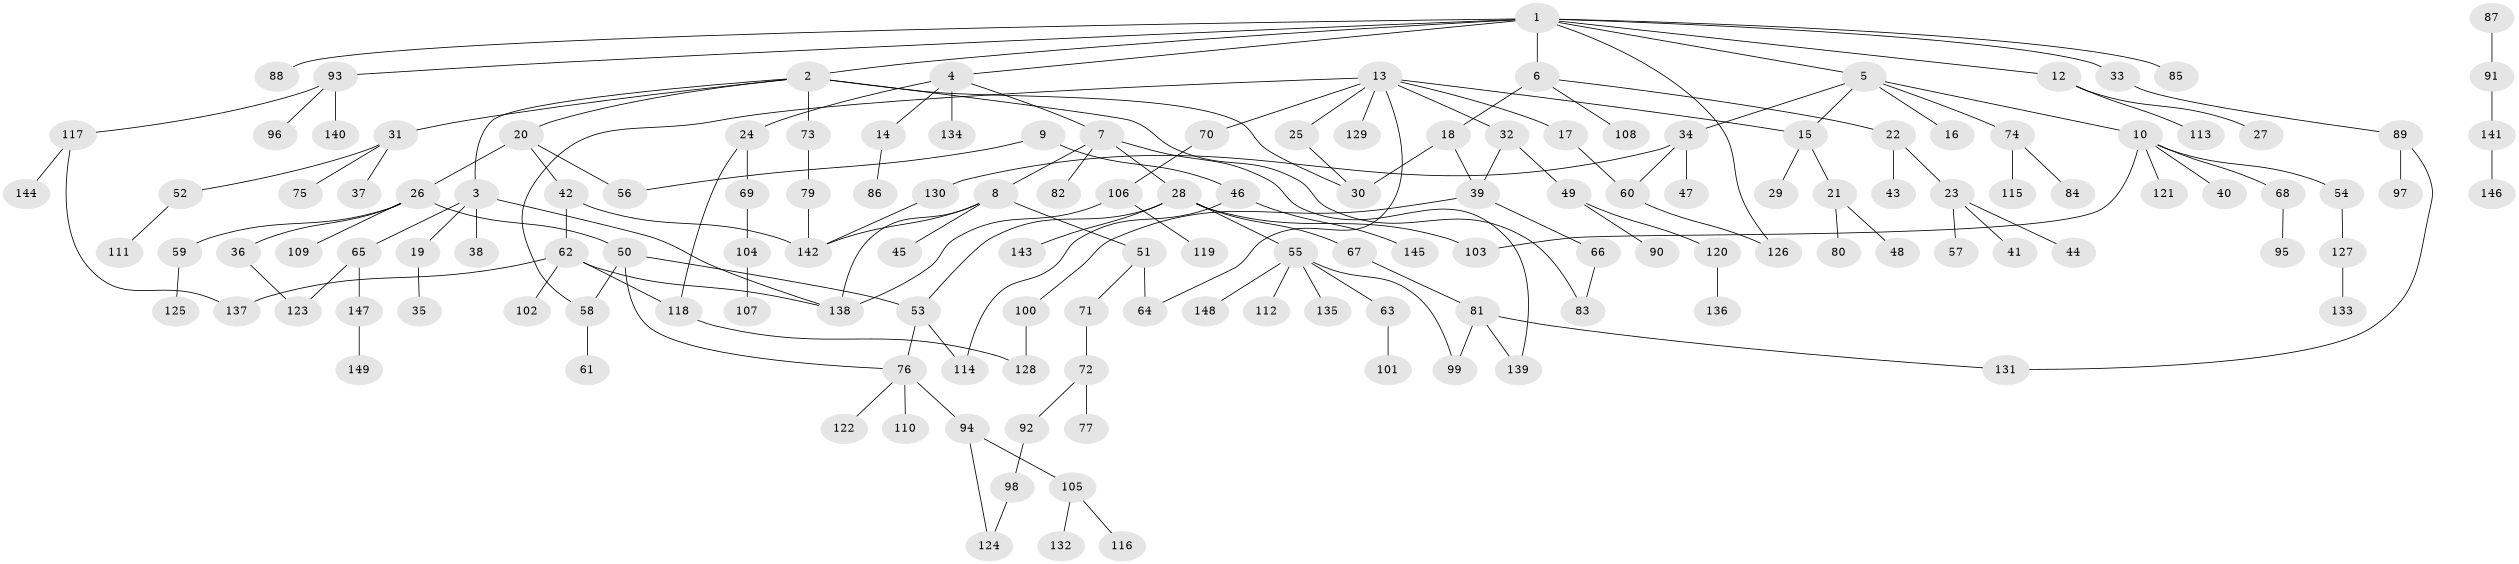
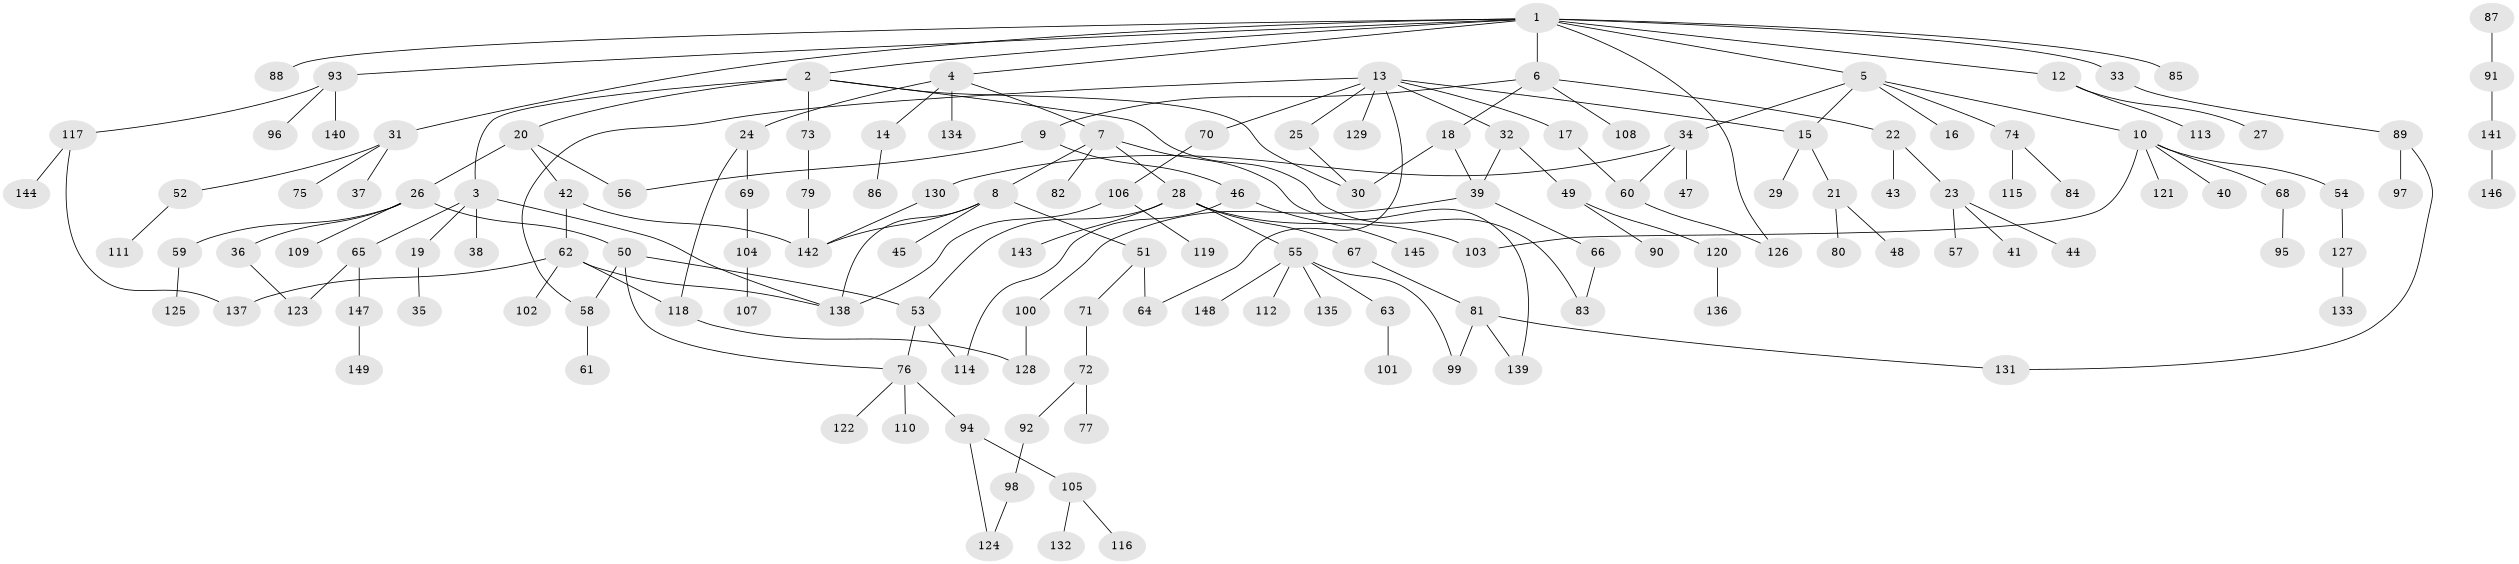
none -> (1287, 97)
(601, 101) -> (852, 54)
